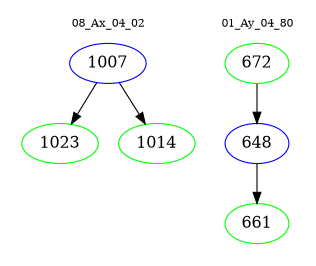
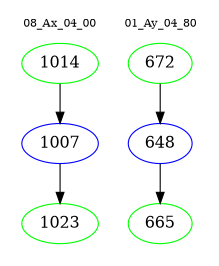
(108, 24) -> (60, 24)
(129, 98) -> (60, 98)
(257, 224) -> (160, 224)
